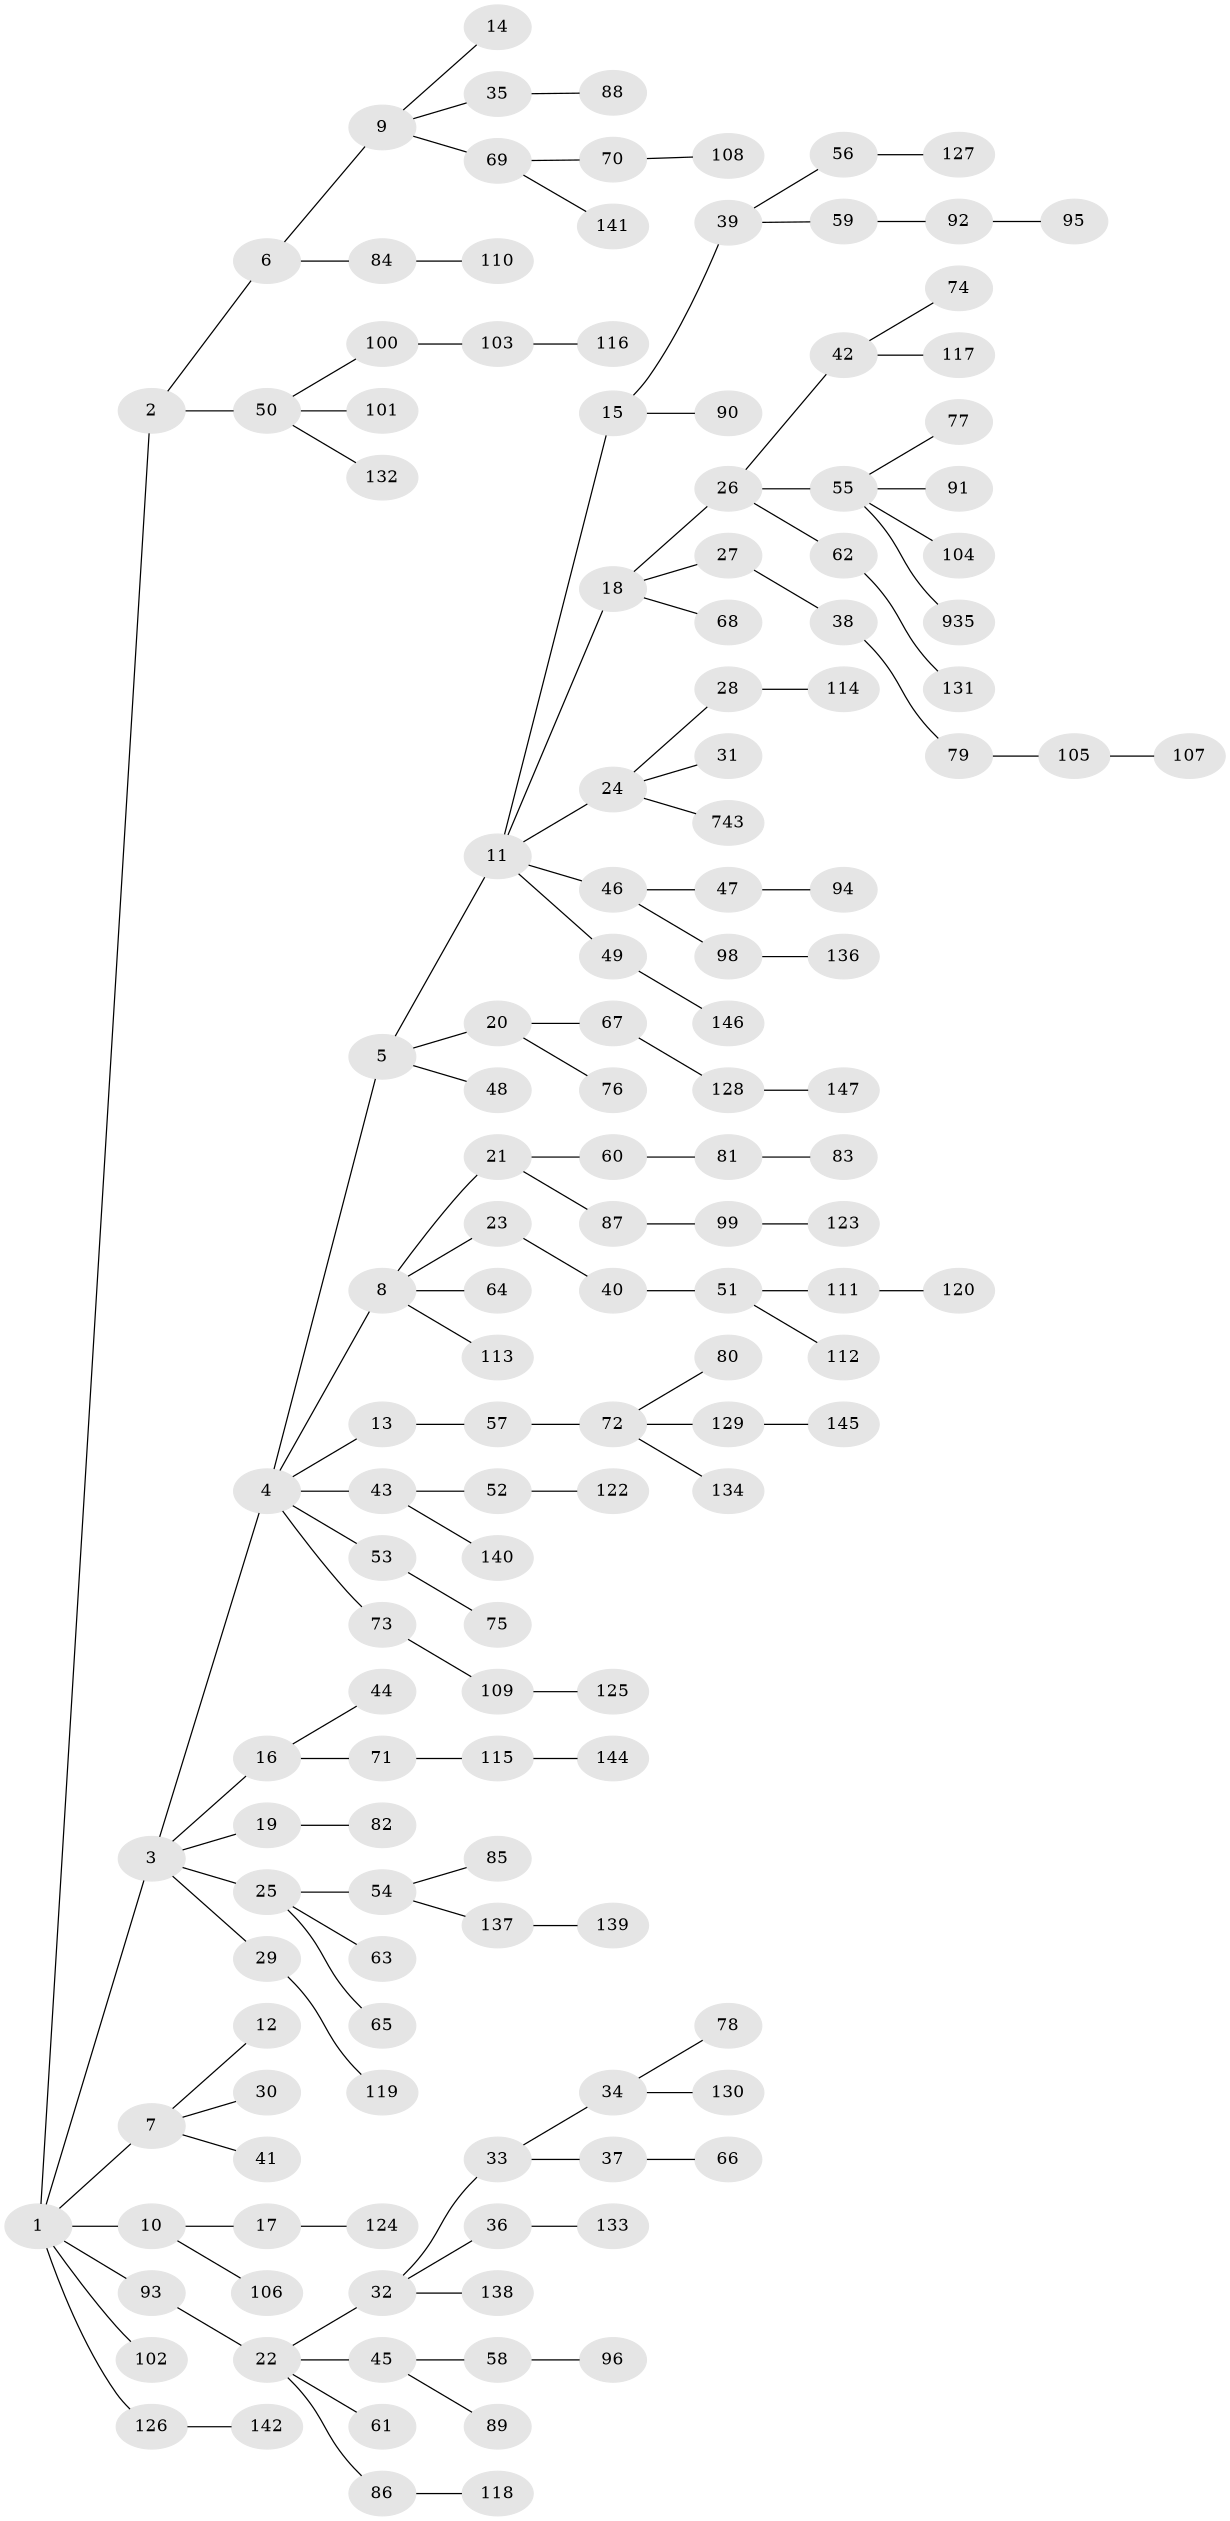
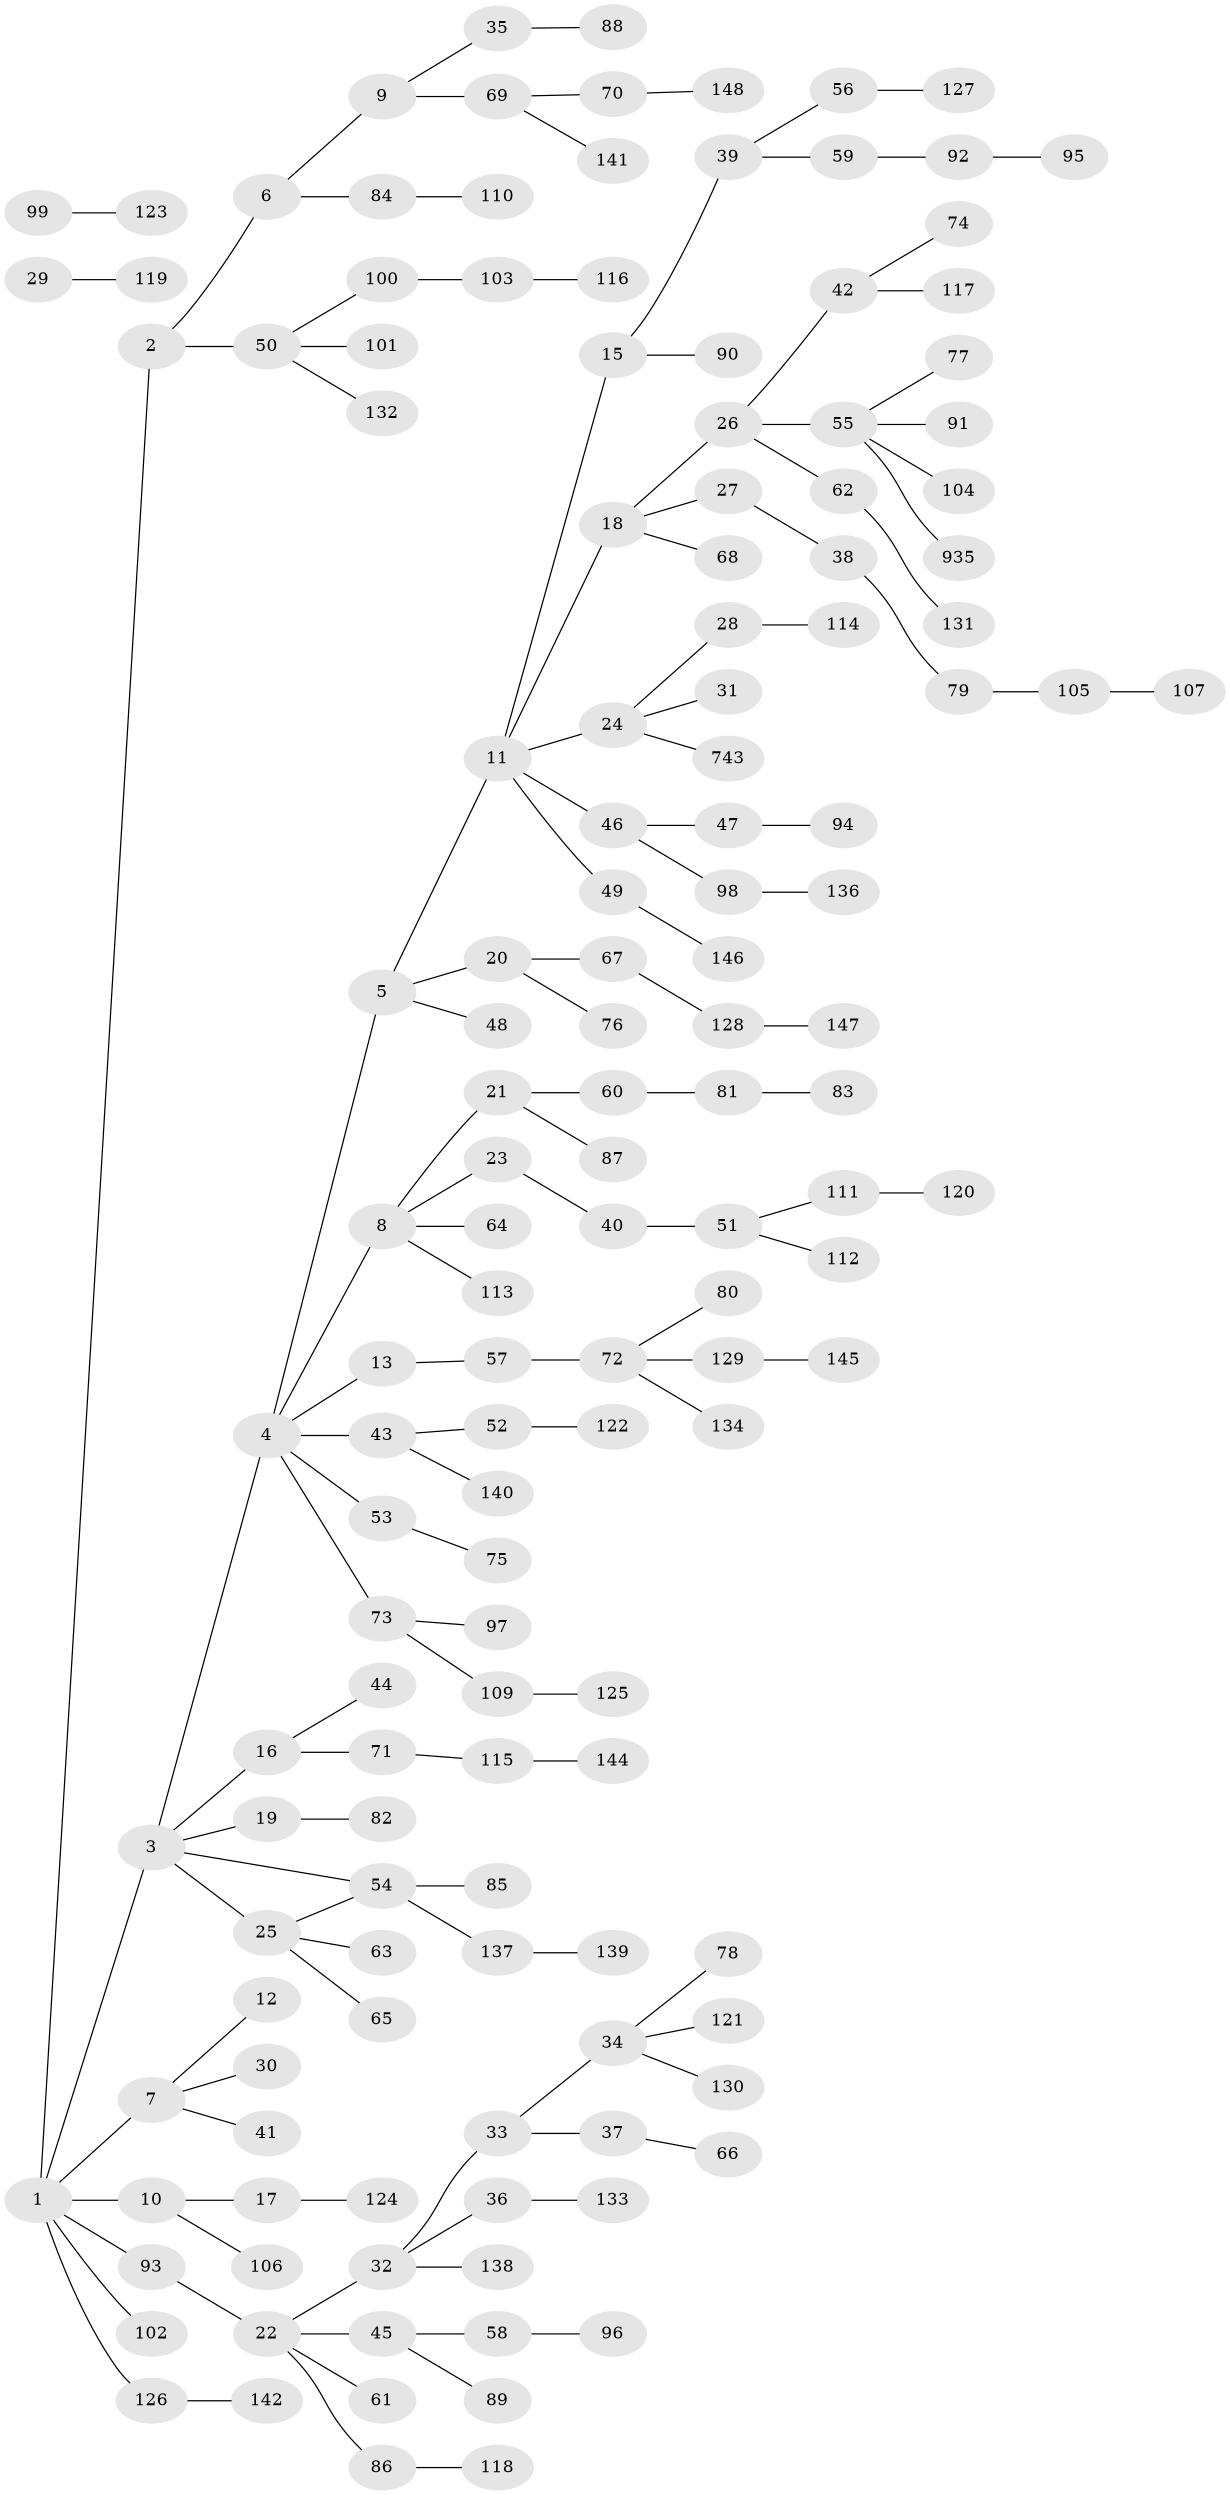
(498, 27) -> none
(728, 156) -> (728, 90)
(671, 1224) -> none
none -> (498, 1627)
(209, 1909) -> (267, 1867)
none -> (728, 2021)
